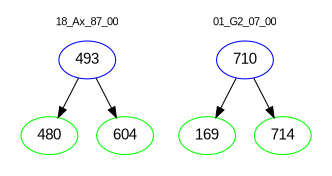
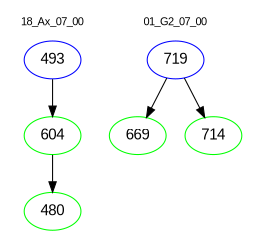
(87, 23) -> (53, 23)
(245, 60) -> (176, 60)
(71, 93) -> (53, 168)
(207, 136) -> (138, 136)
